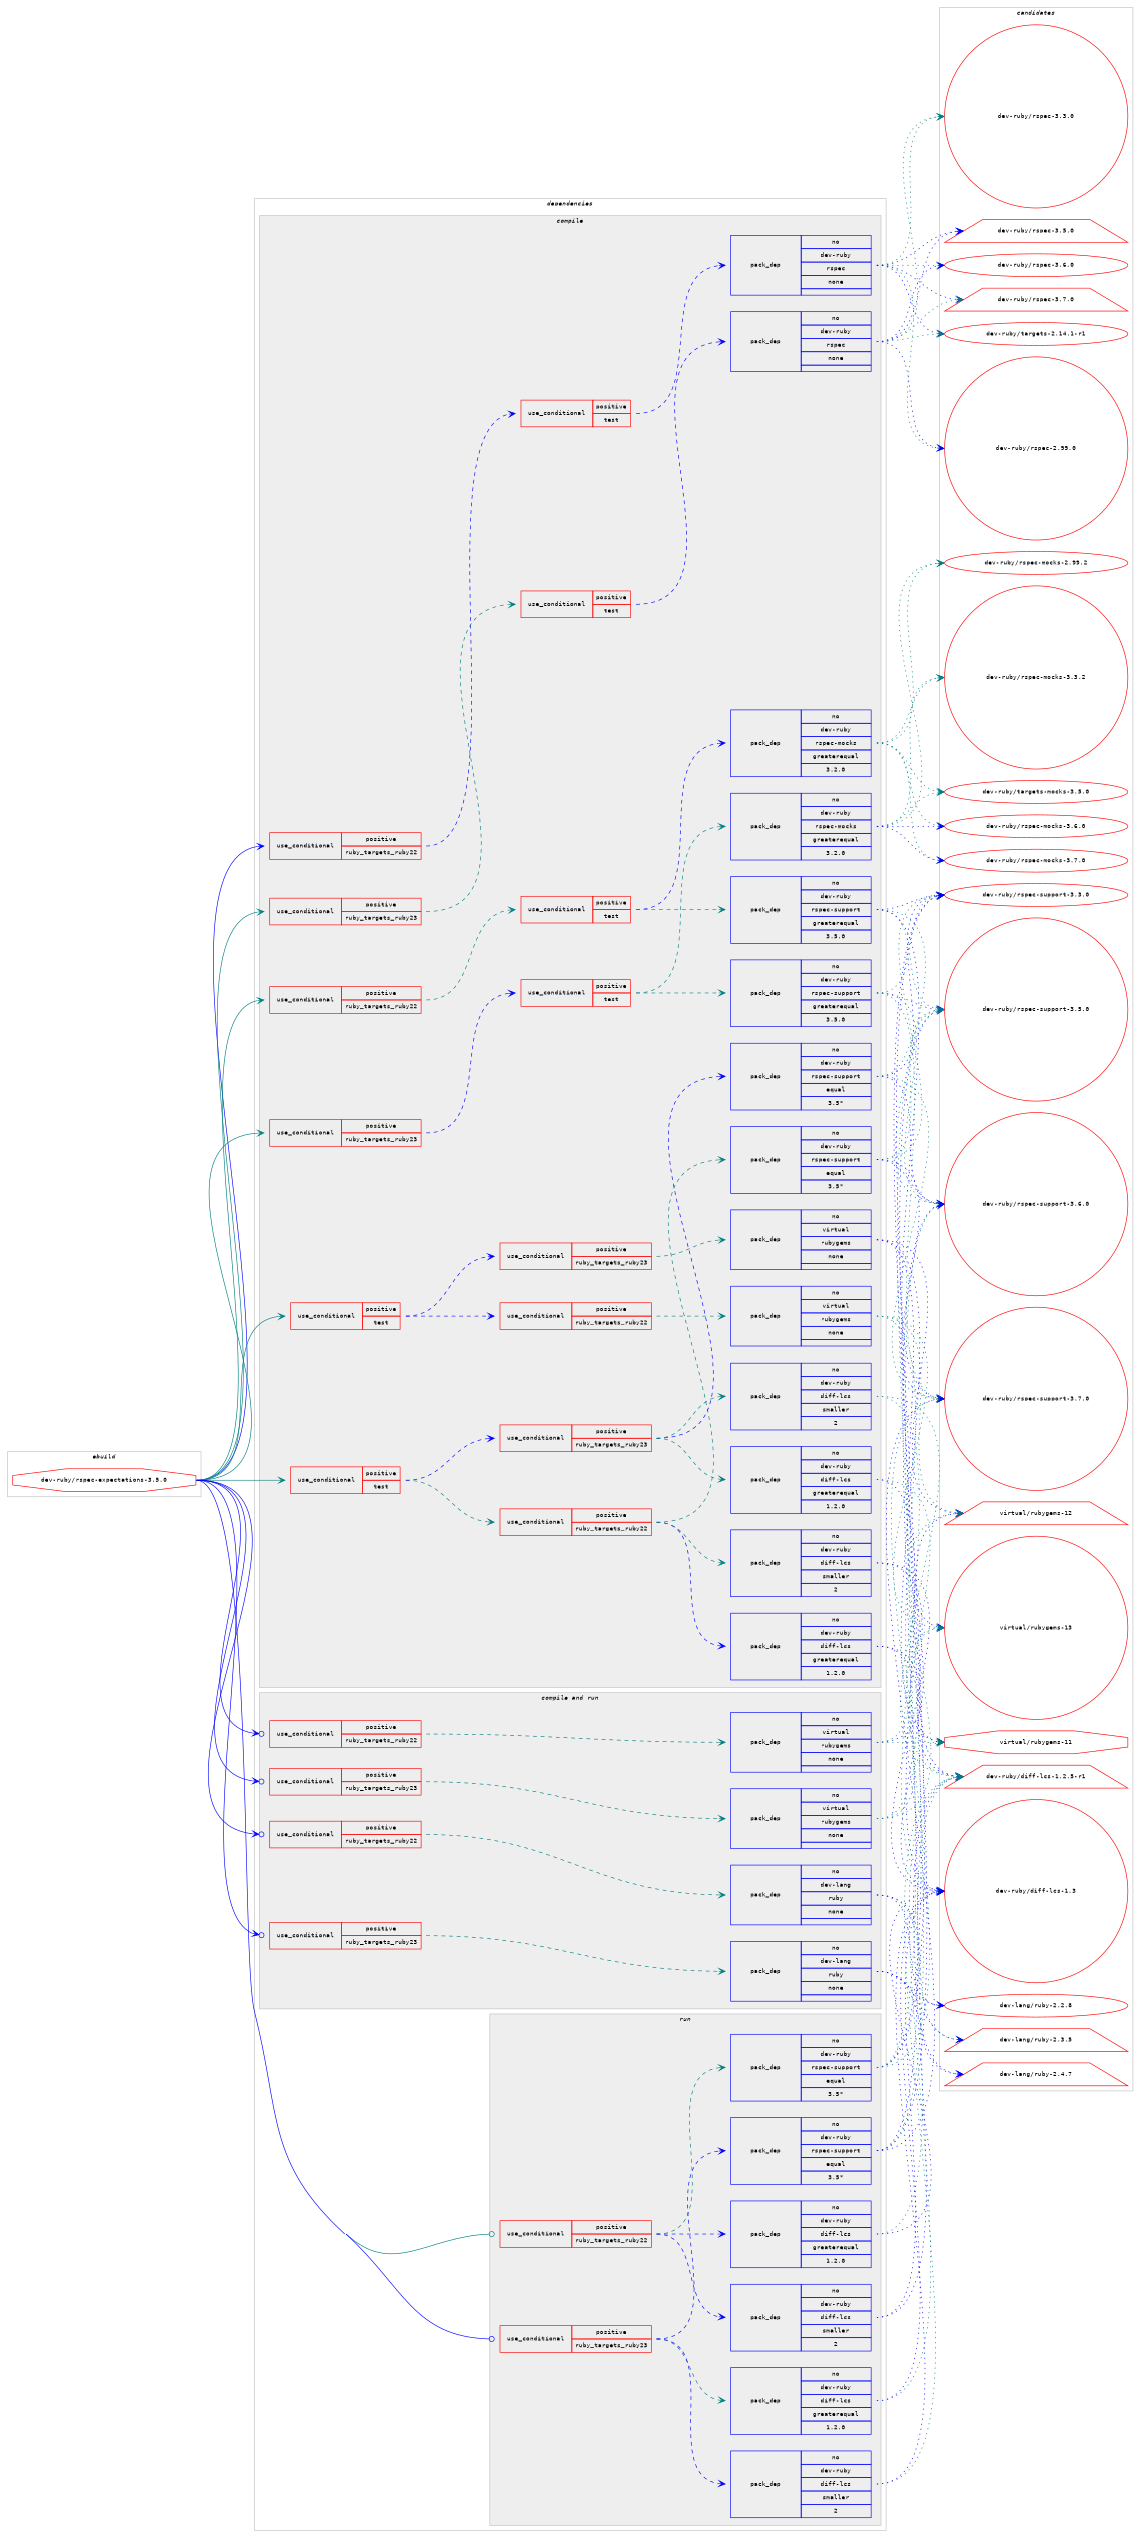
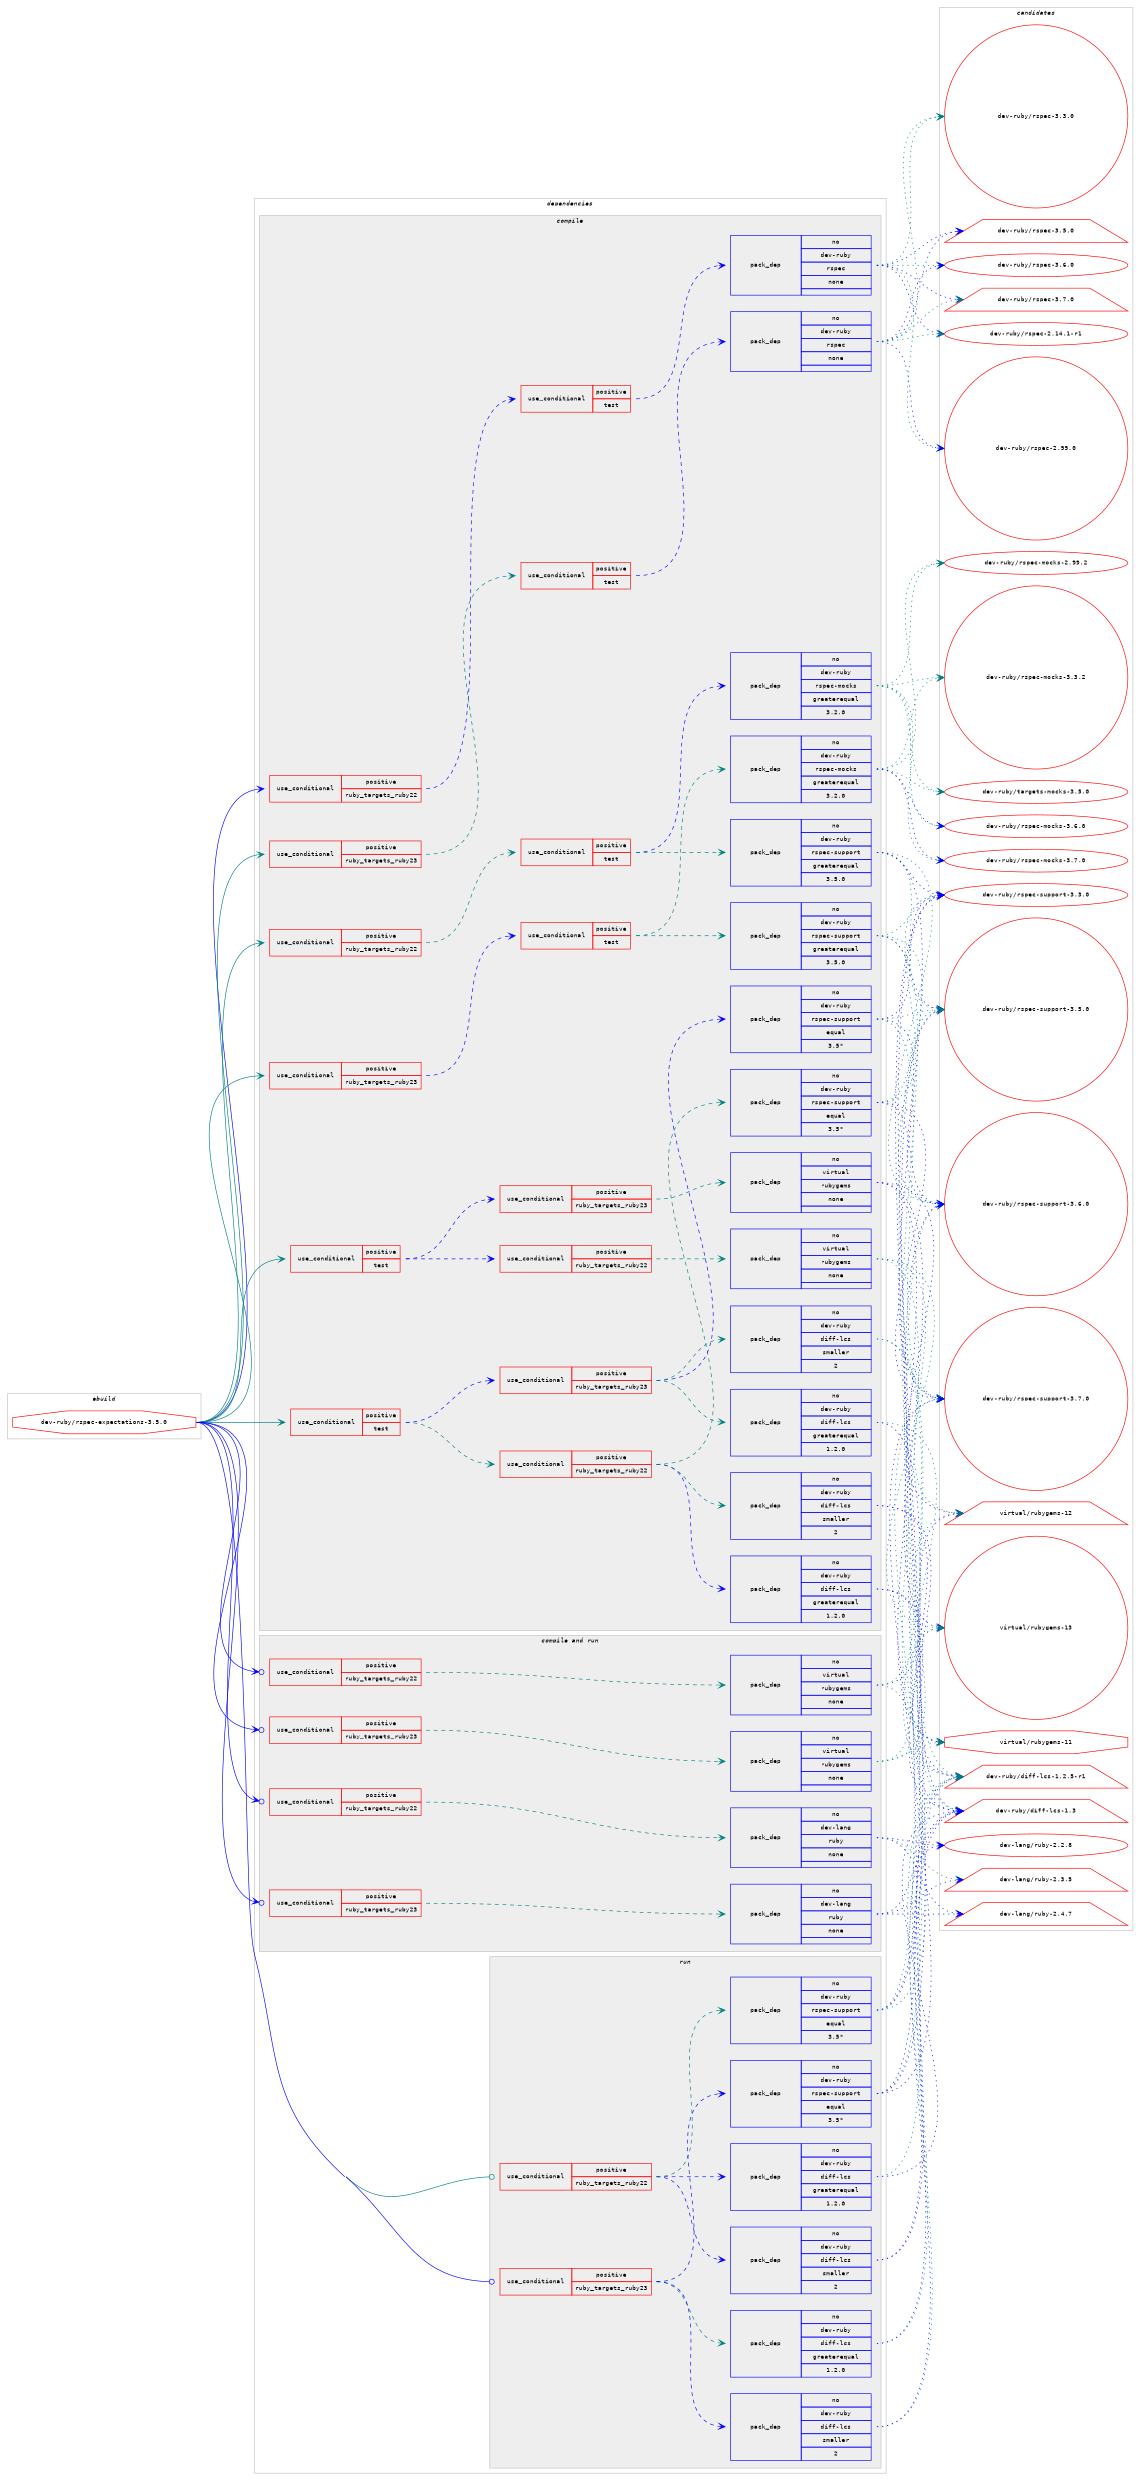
(1036, 334) -> (1036, 334)
(1036, 1891) -> (1036, 1811)
